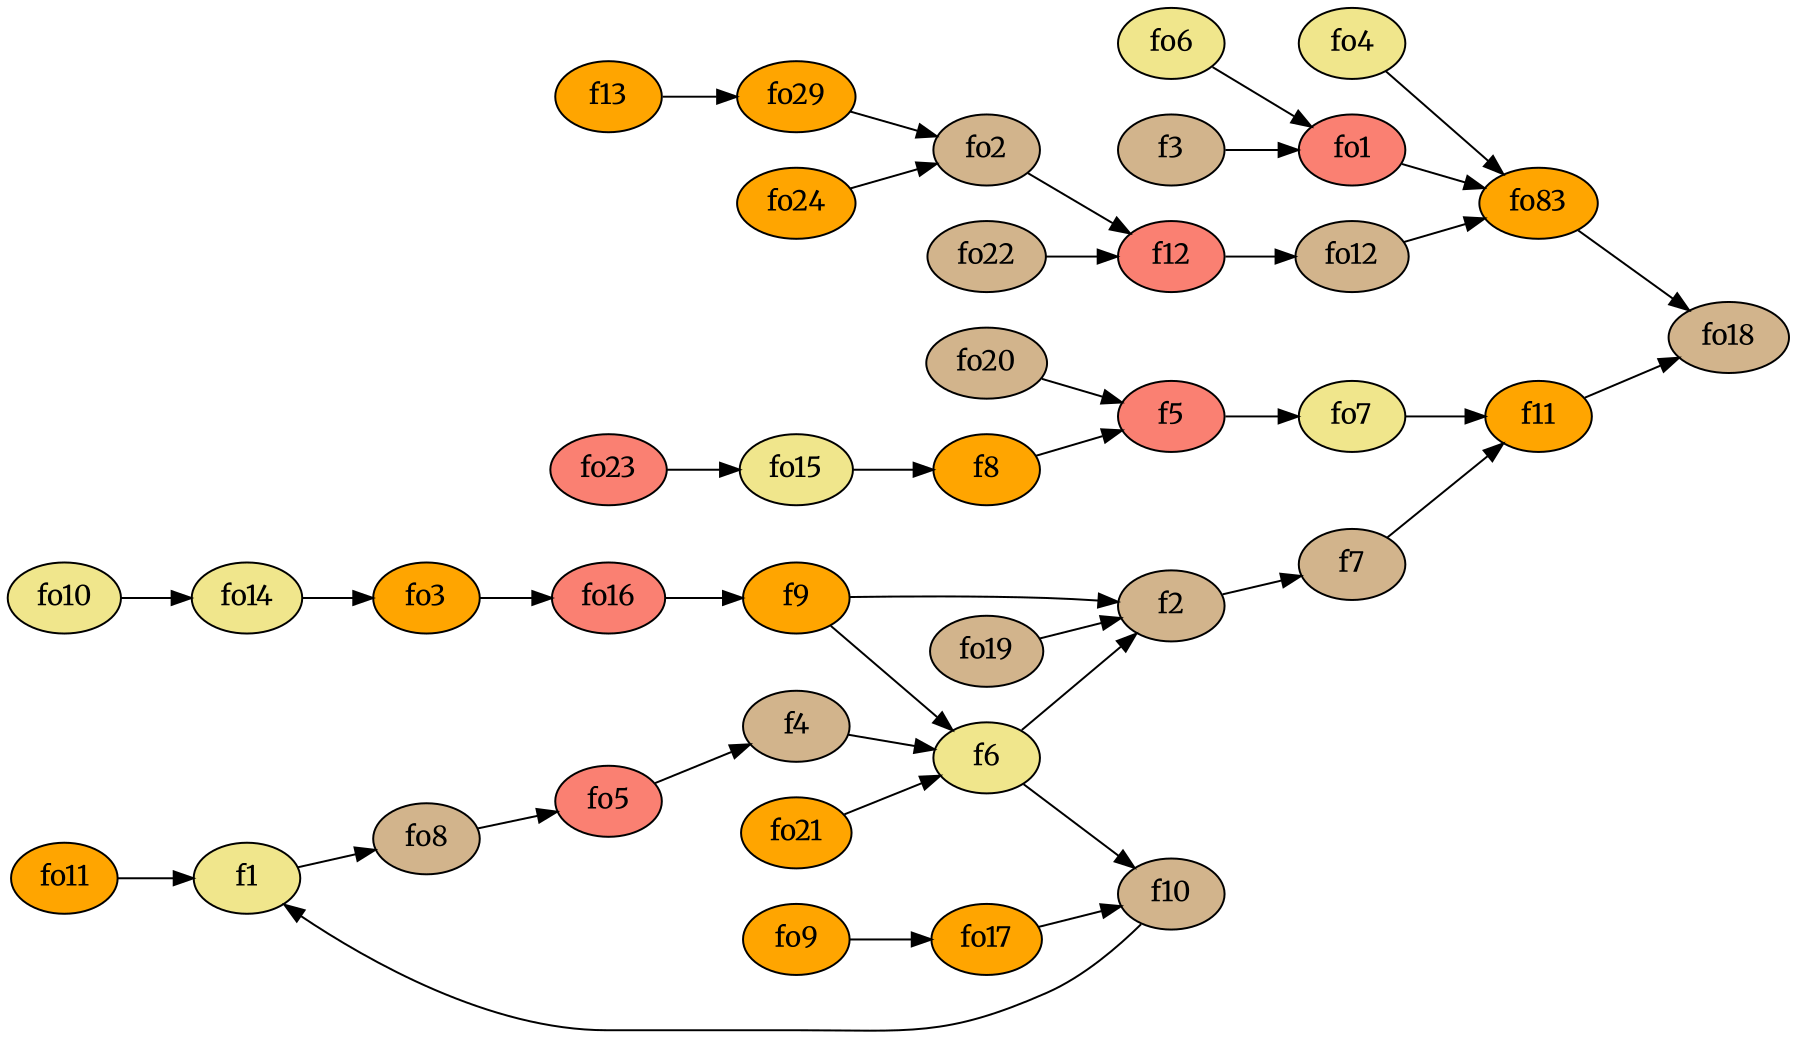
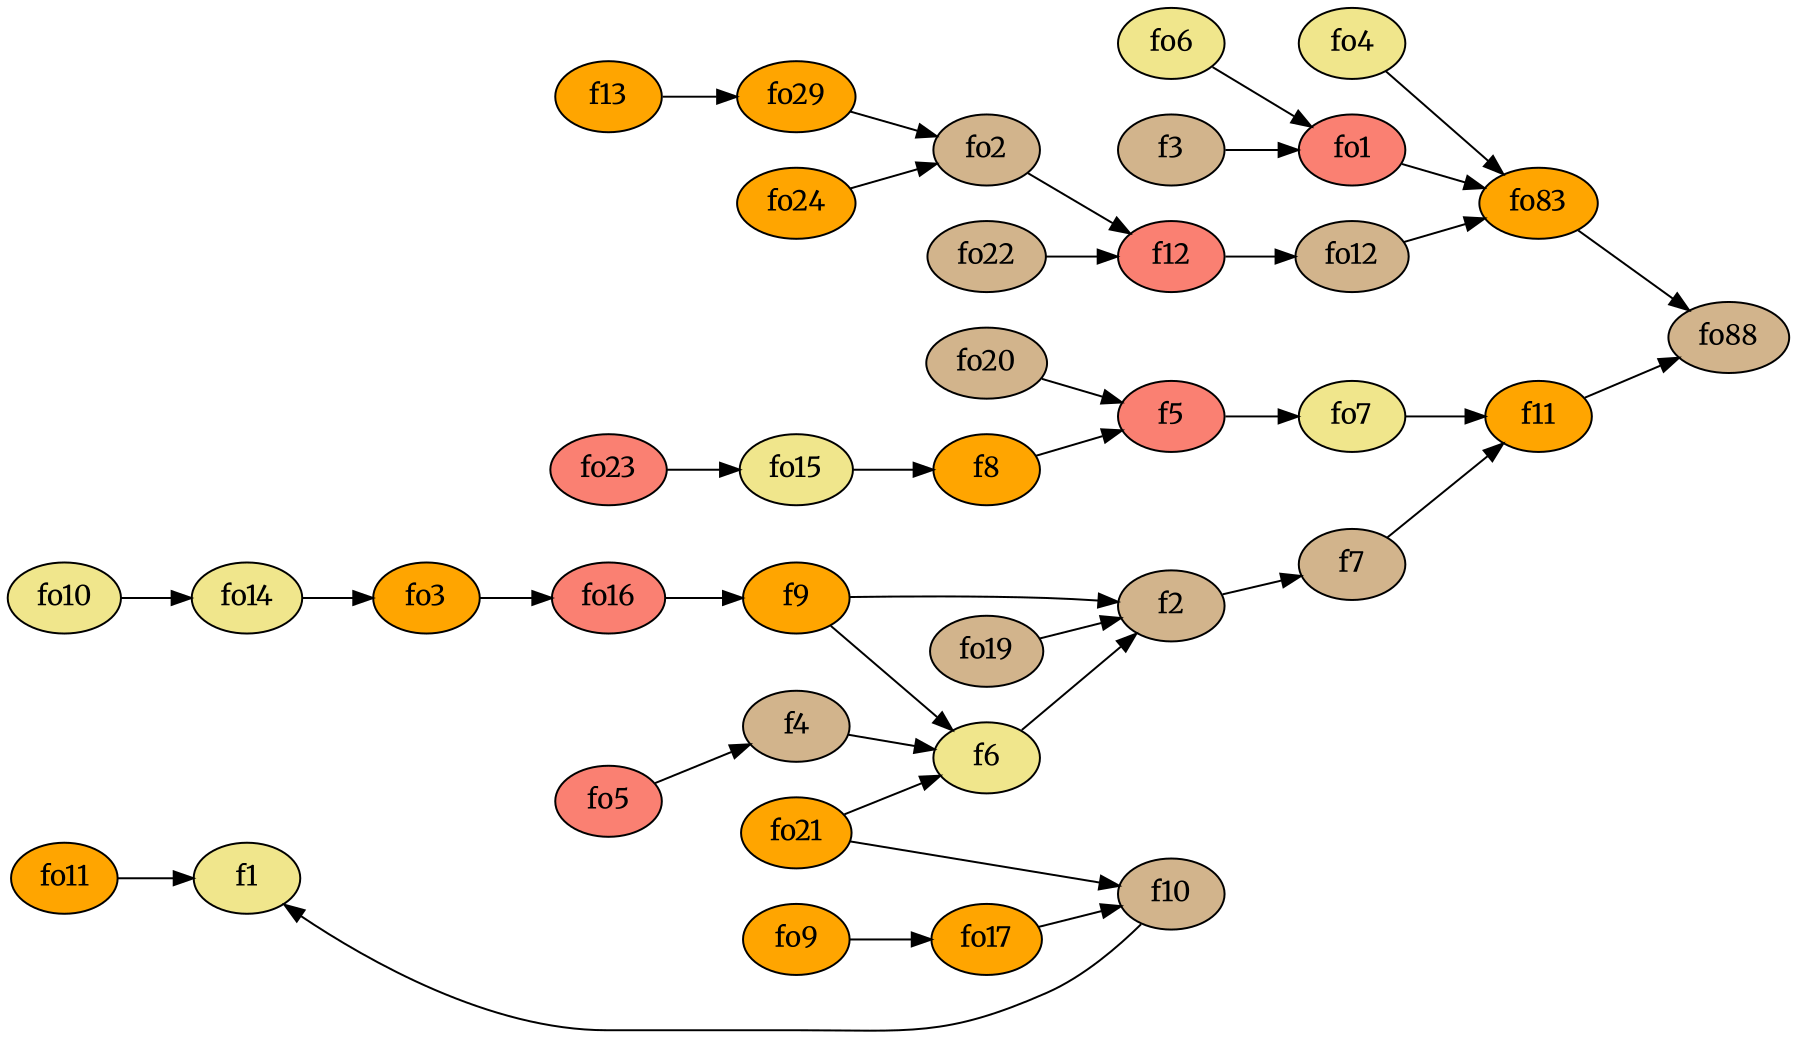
(1729, 337) -> (1729, 337)
(1071, 820) -> (974, 862)
(426, 839) -> none
